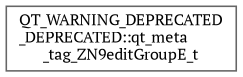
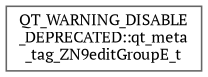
(121, 39) -> (104, 39)
